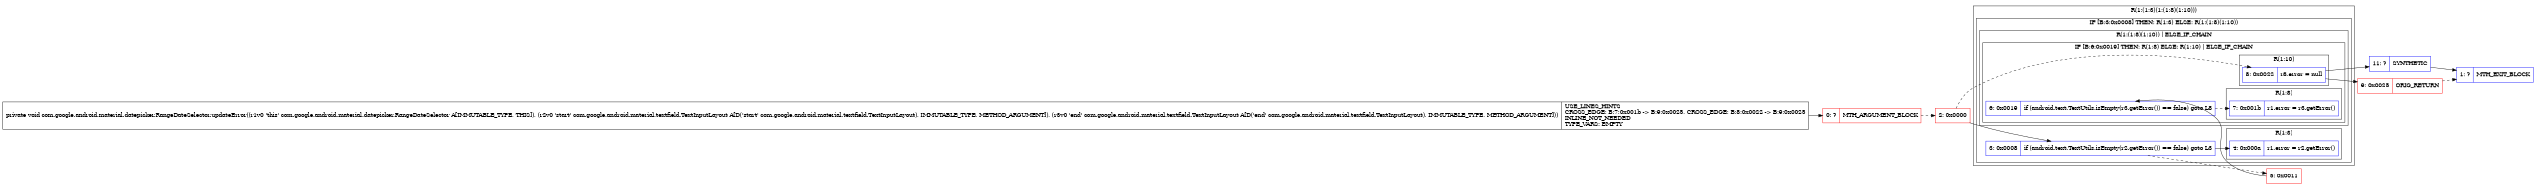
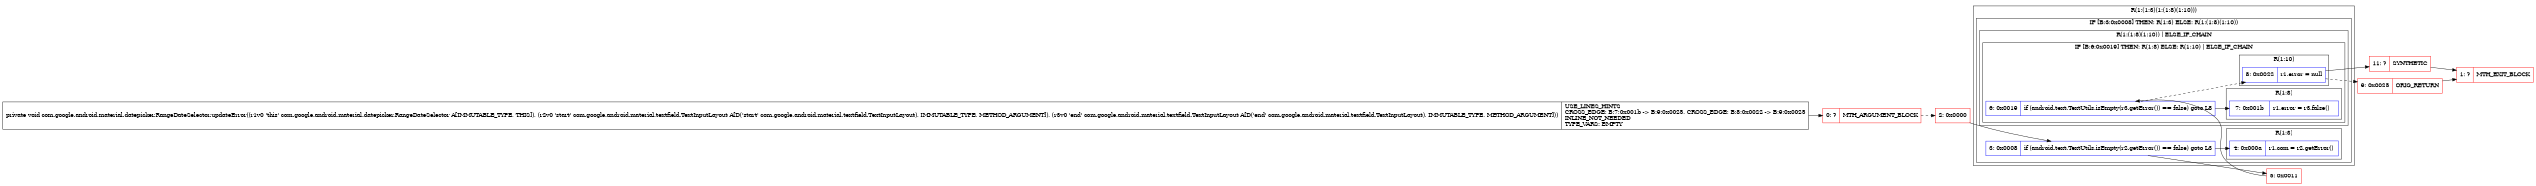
(2095, 57) -> (2191, 92)
(2400, 64) -> (2400, 64)
(2301, 75) -> (2301, 75)
(2495, 75) -> (2495, 75)
(2339, 80) -> (2339, 80)
(2447, 80) -> (2447, 80)
(2220, 108) -> (2220, 108)
(2301, 108) -> (2301, 108)
(2301, 148) -> (2301, 148)
(2231, 168) -> (2231, 168)
